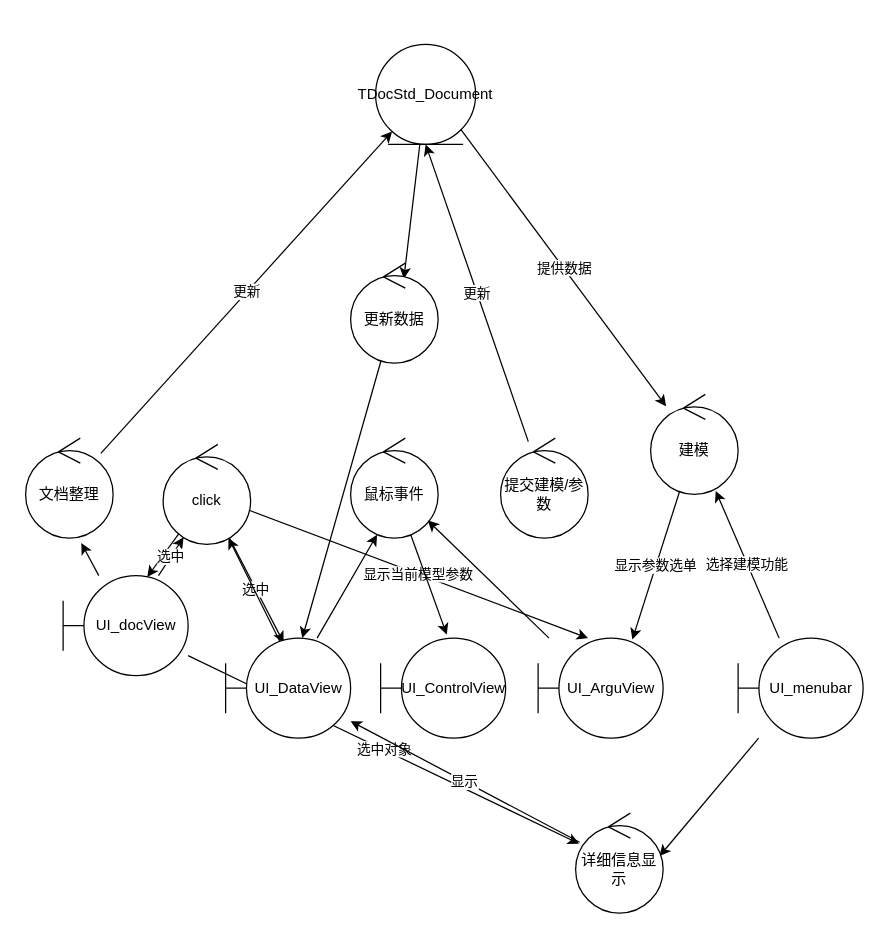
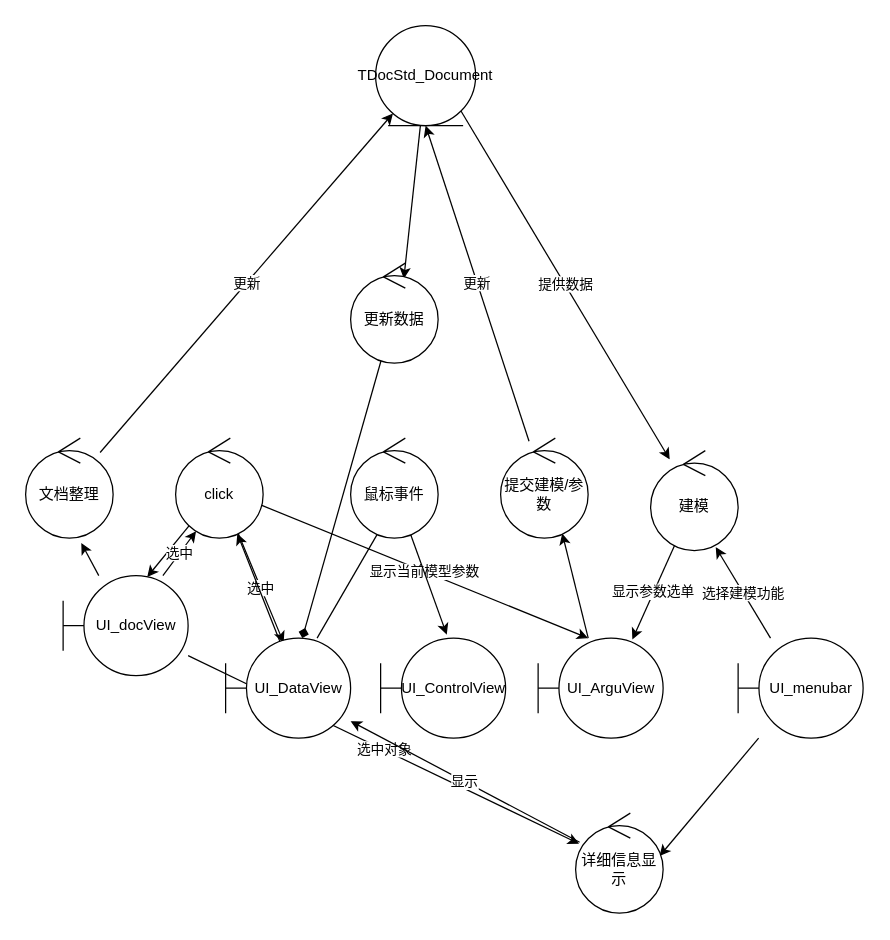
(426, 94) -> (426, 76)
(694, 444) -> (694, 501)
(207, 494) -> (219, 488)
(368, 551) -> (370, 547)
(476, 567) -> (576, 590)
(305, 629) -> (305, 628)
